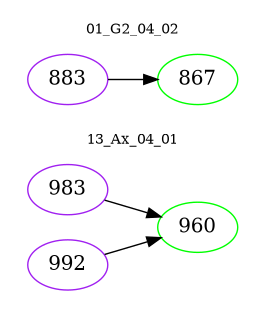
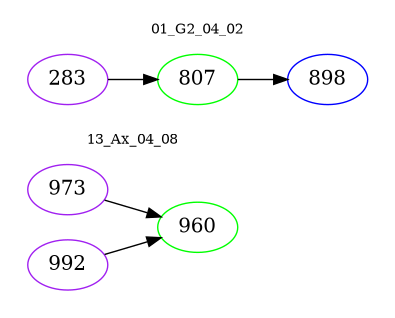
(68, 79) -> (68, 79)
(198, 79) -> (198, 79)
none -> (328, 79)
(133, 140) -> (133, 140)
(68, 190) -> (68, 190)
